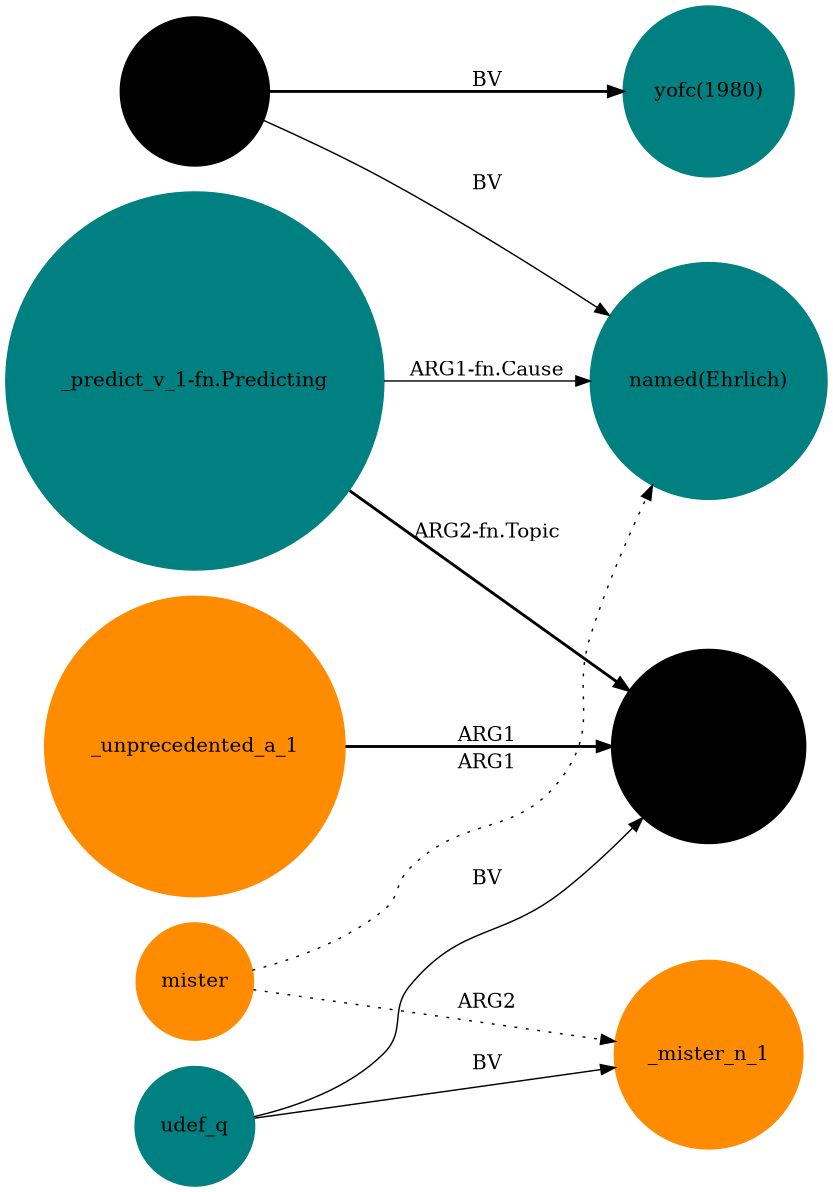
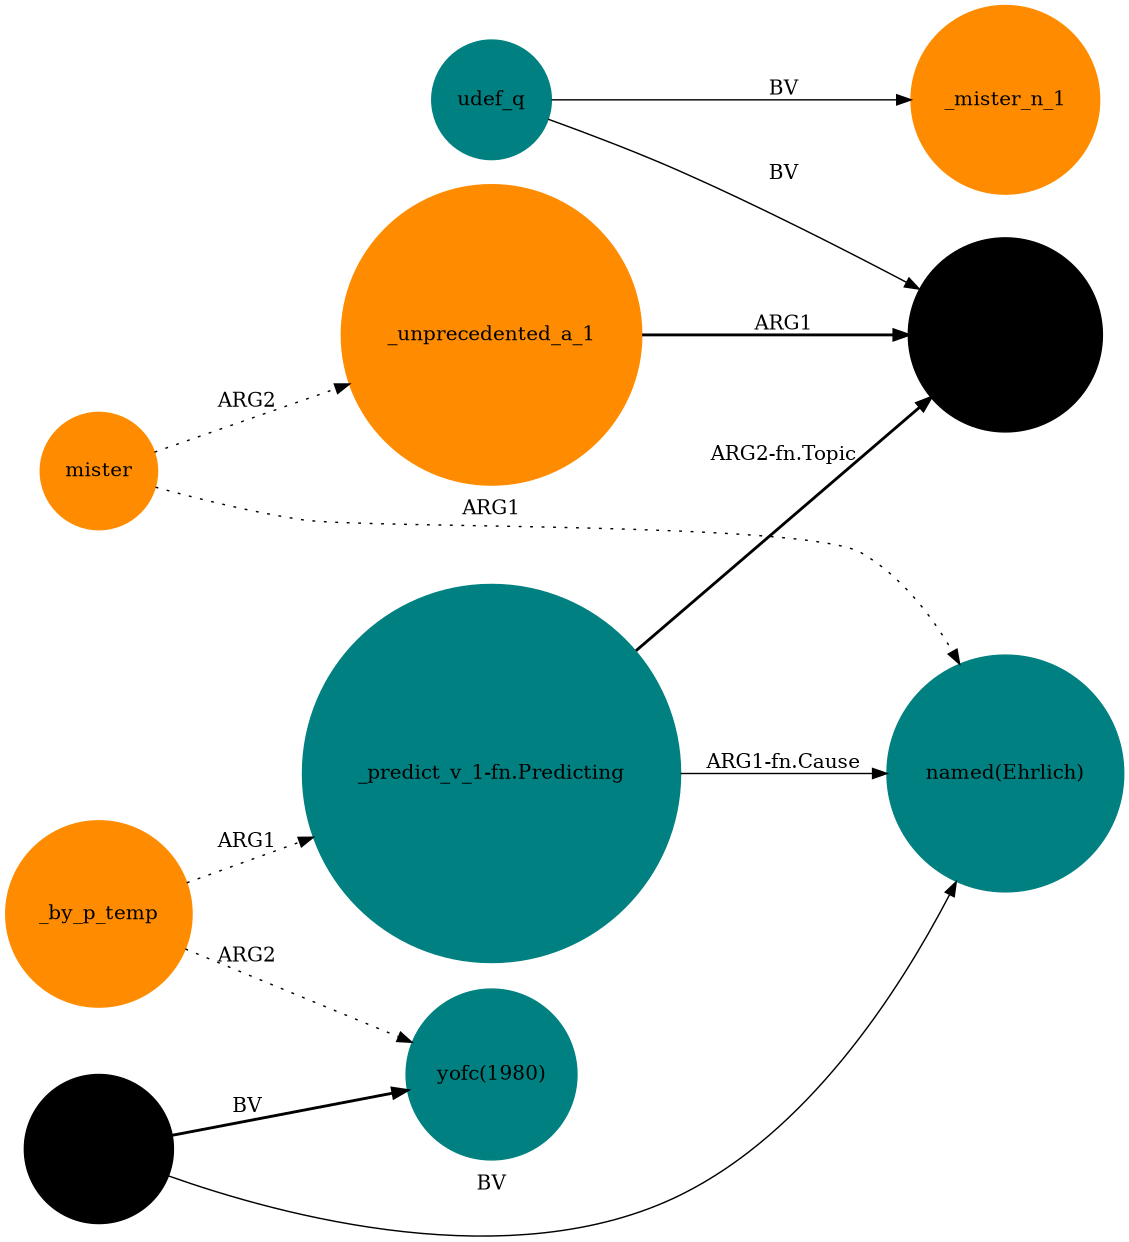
none -> (99, 914)
(427, 1015) -> (245, 420)
